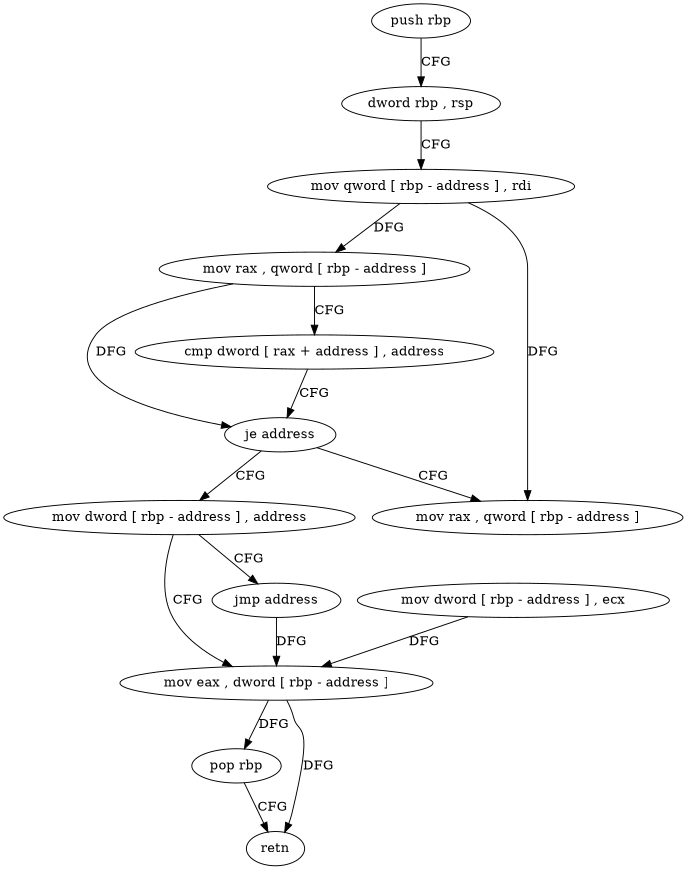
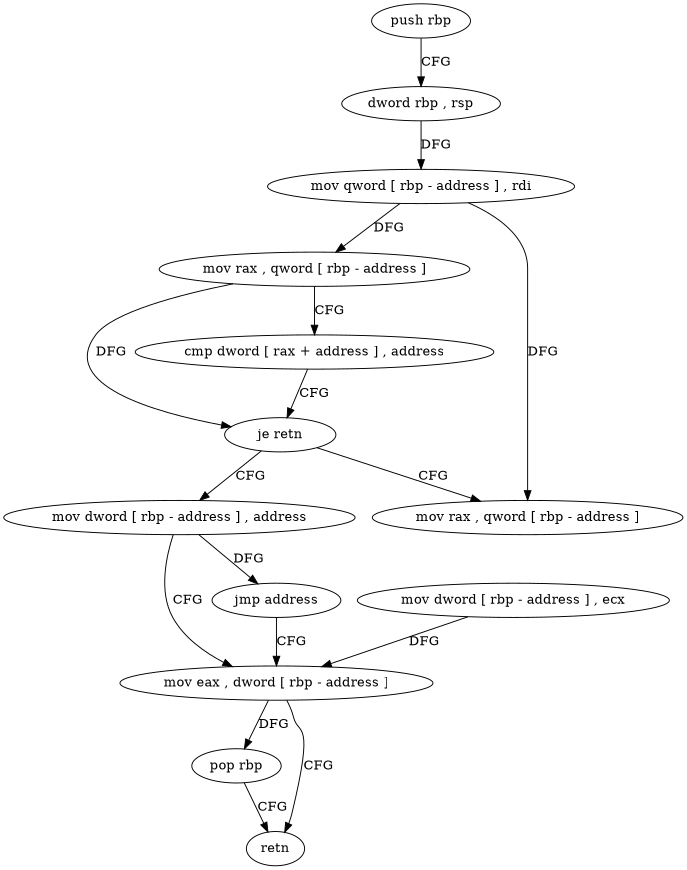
(436, 145) -> (436, 145)
(280, 435) -> (280, 435)
(249, 559) -> (249, 559)
(292, 642) -> (292, 642)
(319, 766) -> (319, 766)
